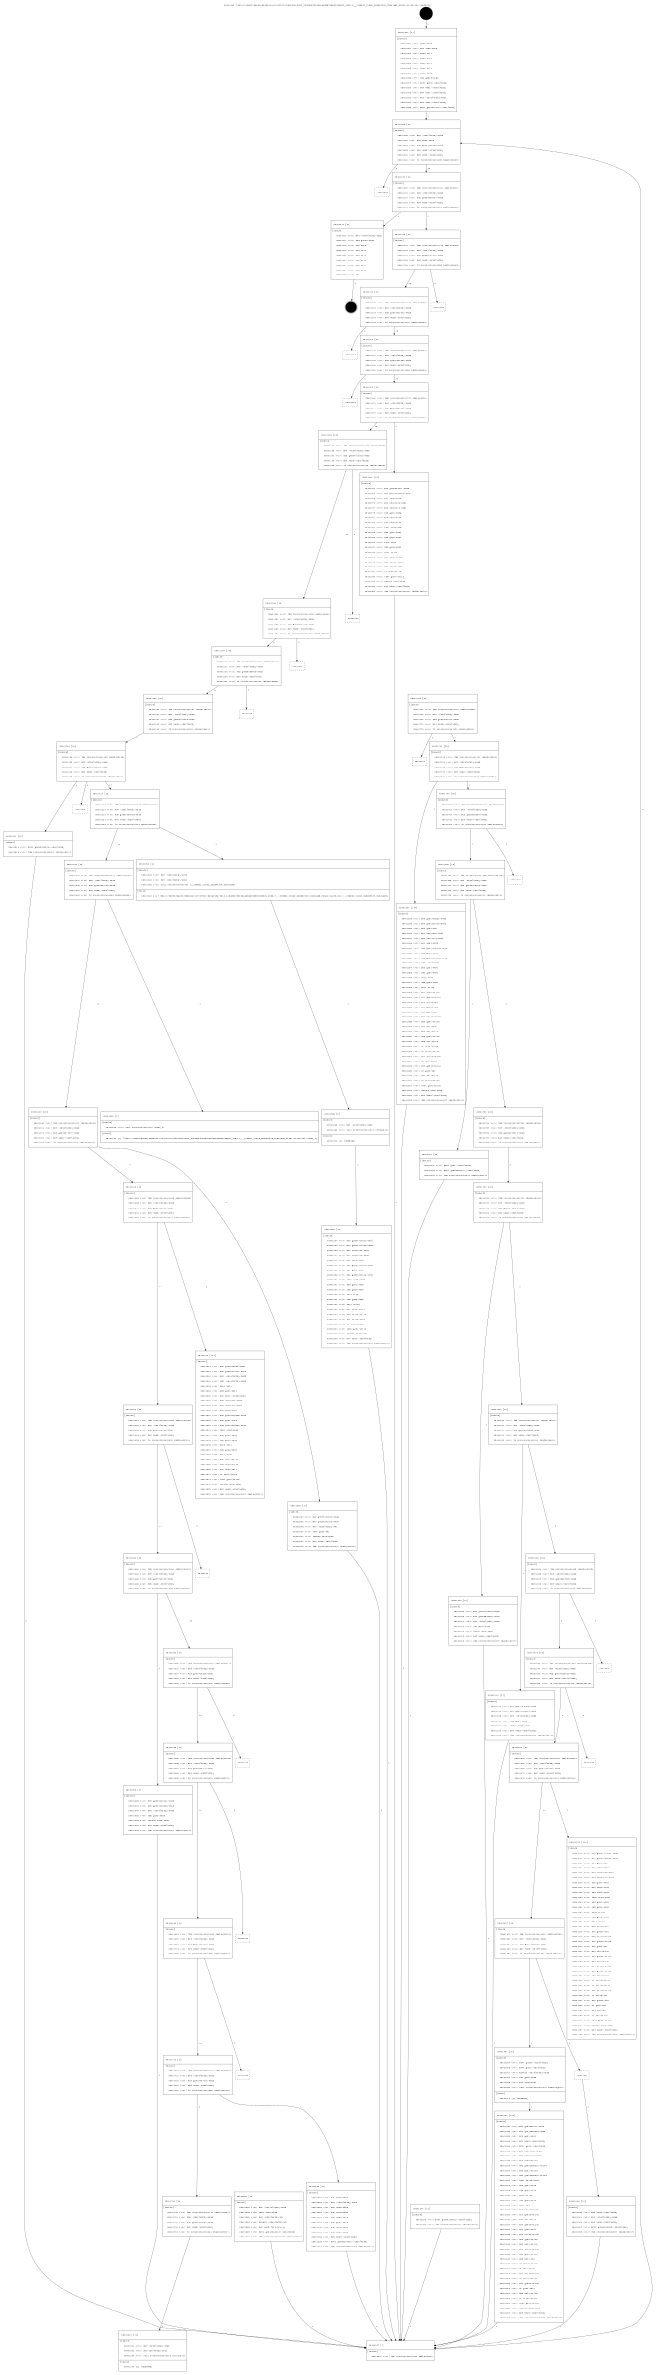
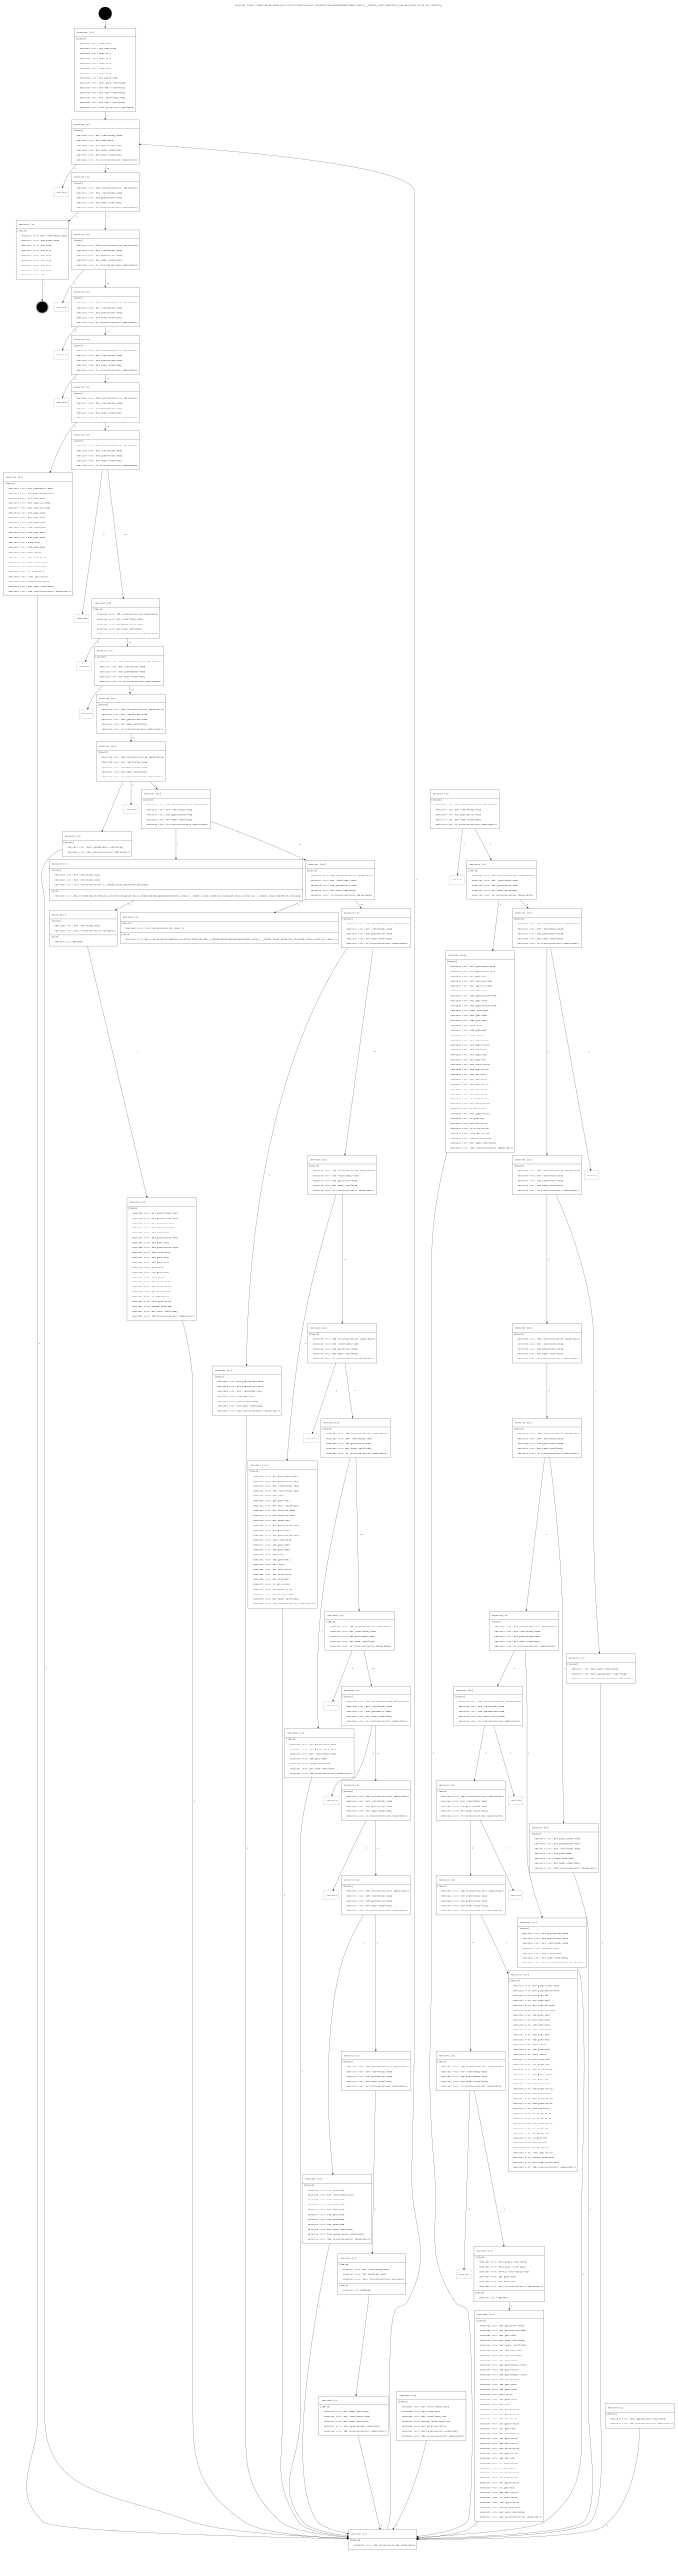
none -> (283, 2093)
(590, 2137) -> (363, 2345)
